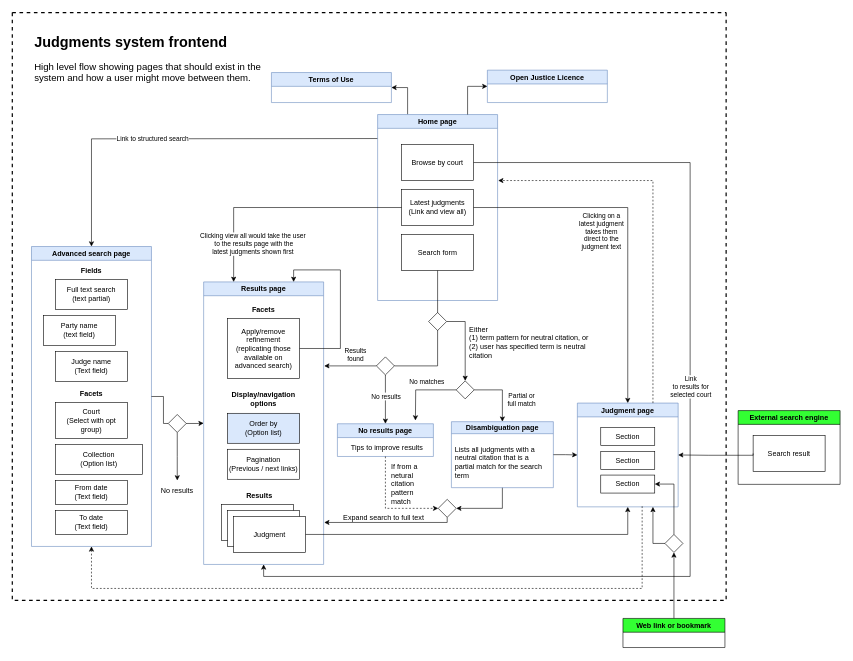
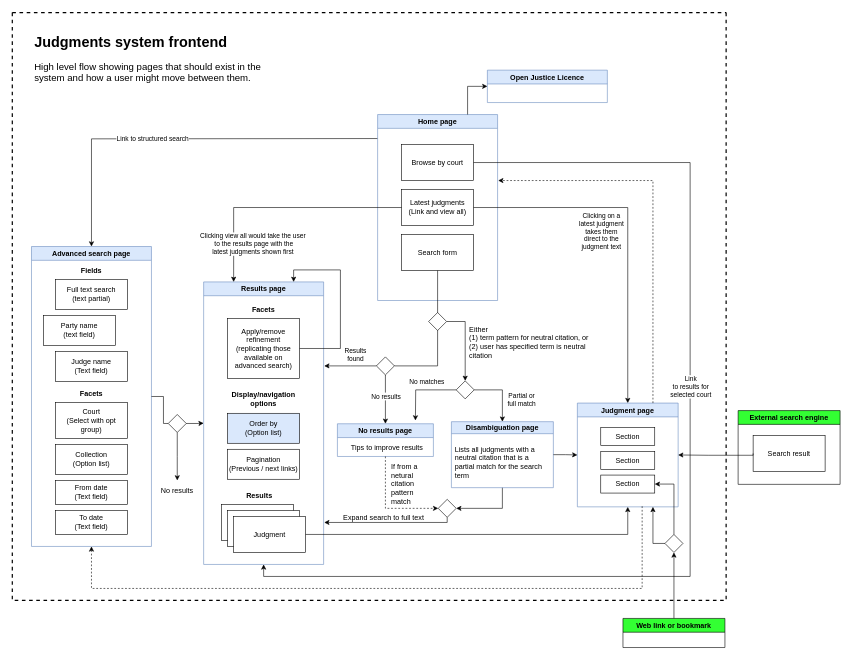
(332, 87) -> none
(408, 95) -> none
(99, 459) -> (92, 459)
